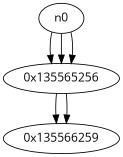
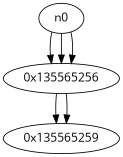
(61, 139) -> (61, 139)
